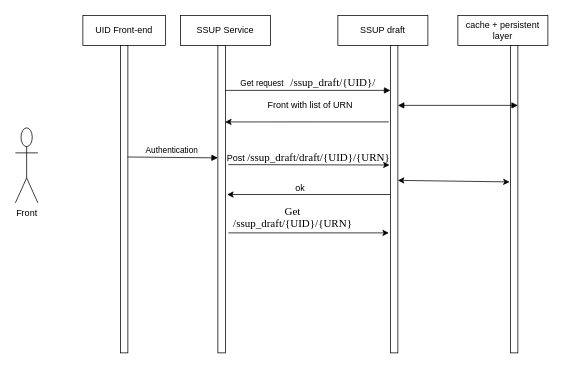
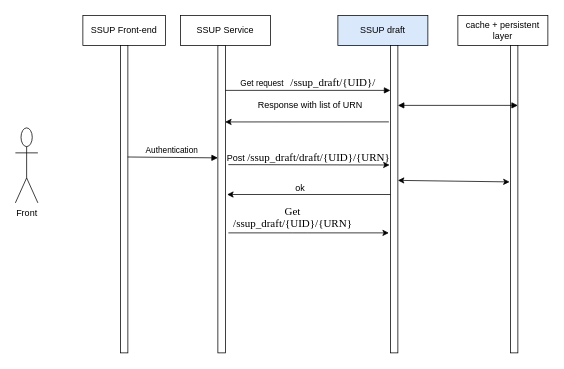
(124, 30) -> (124, 30)
(383, 30) -> (383, 30)
(312, 105) -> (312, 105)
